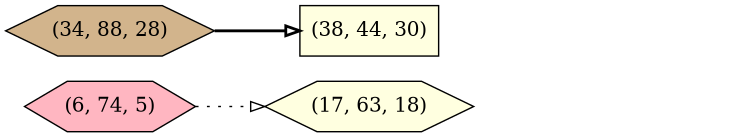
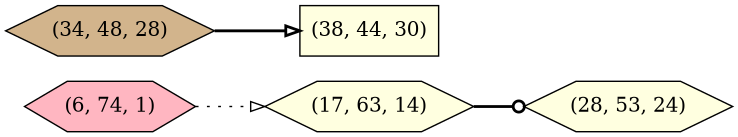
(110, 31) -> (110, 31)
(110, 107) -> (110, 107)
(369, 107) -> (369, 107)
none -> (628, 107)
